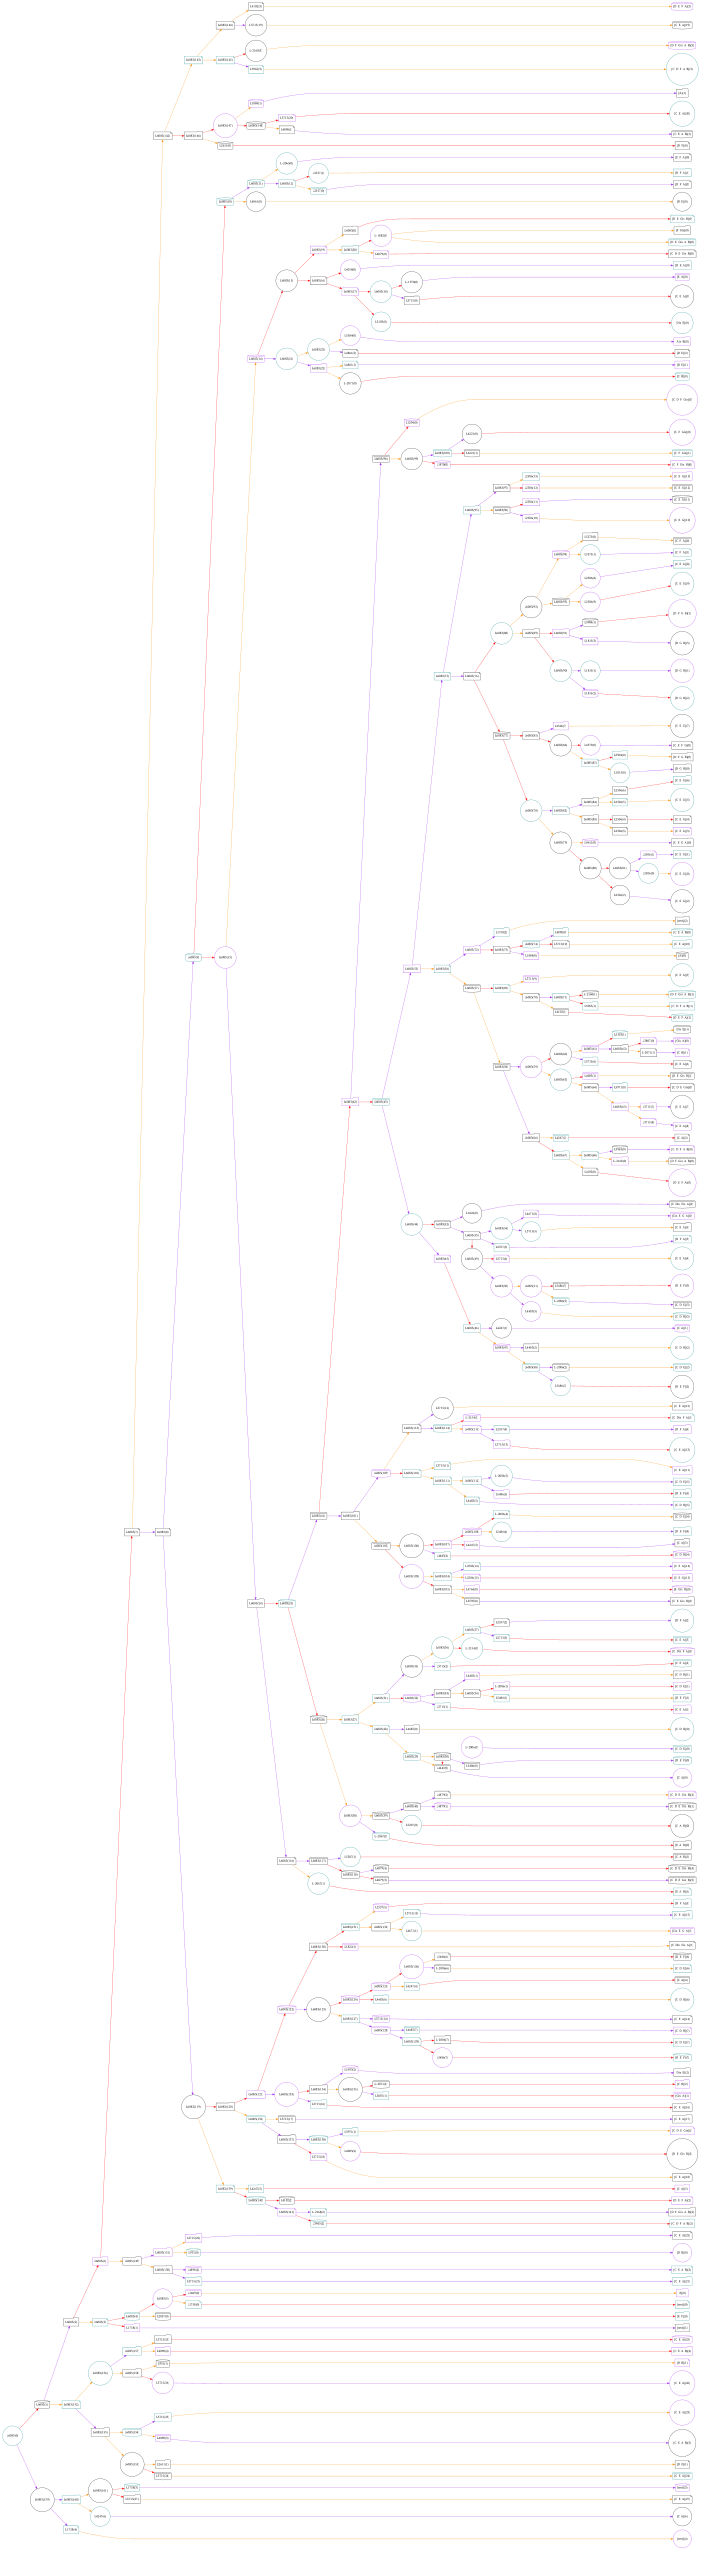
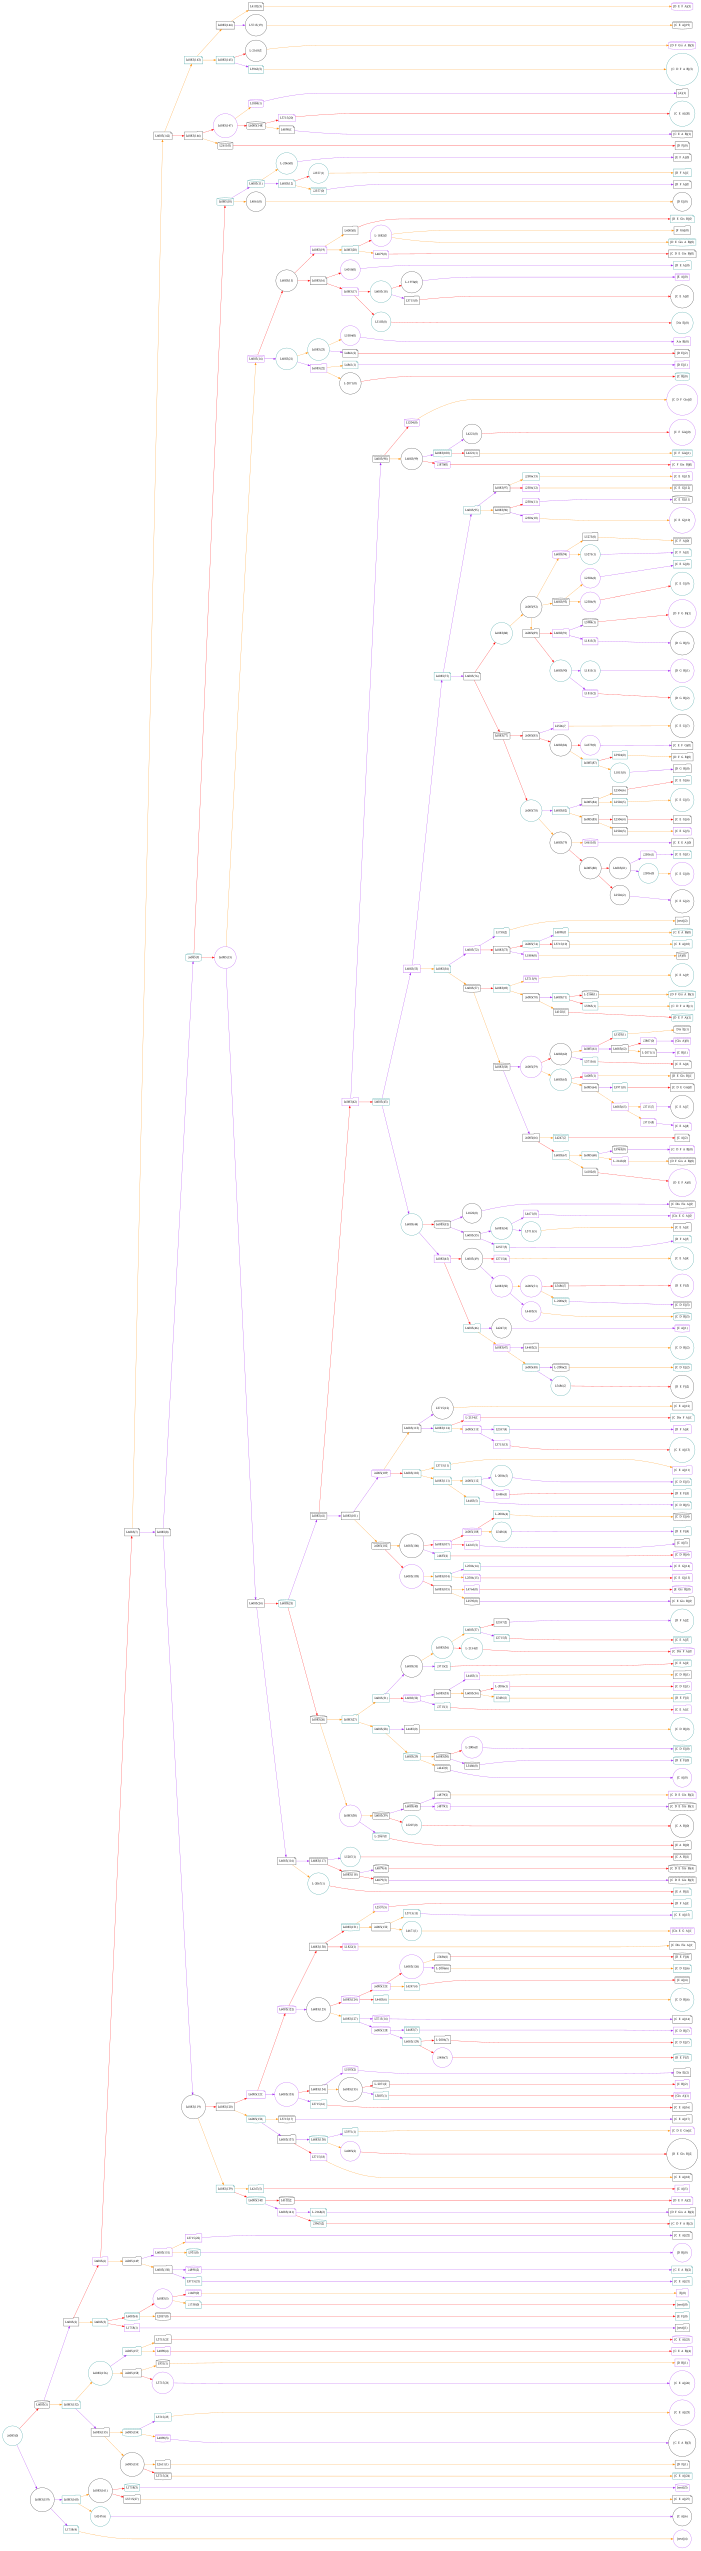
(517, 633) -> (531, 623)
(472, 1242) -> (455, 1259)
(442, 1761) -> (455, 1753)
